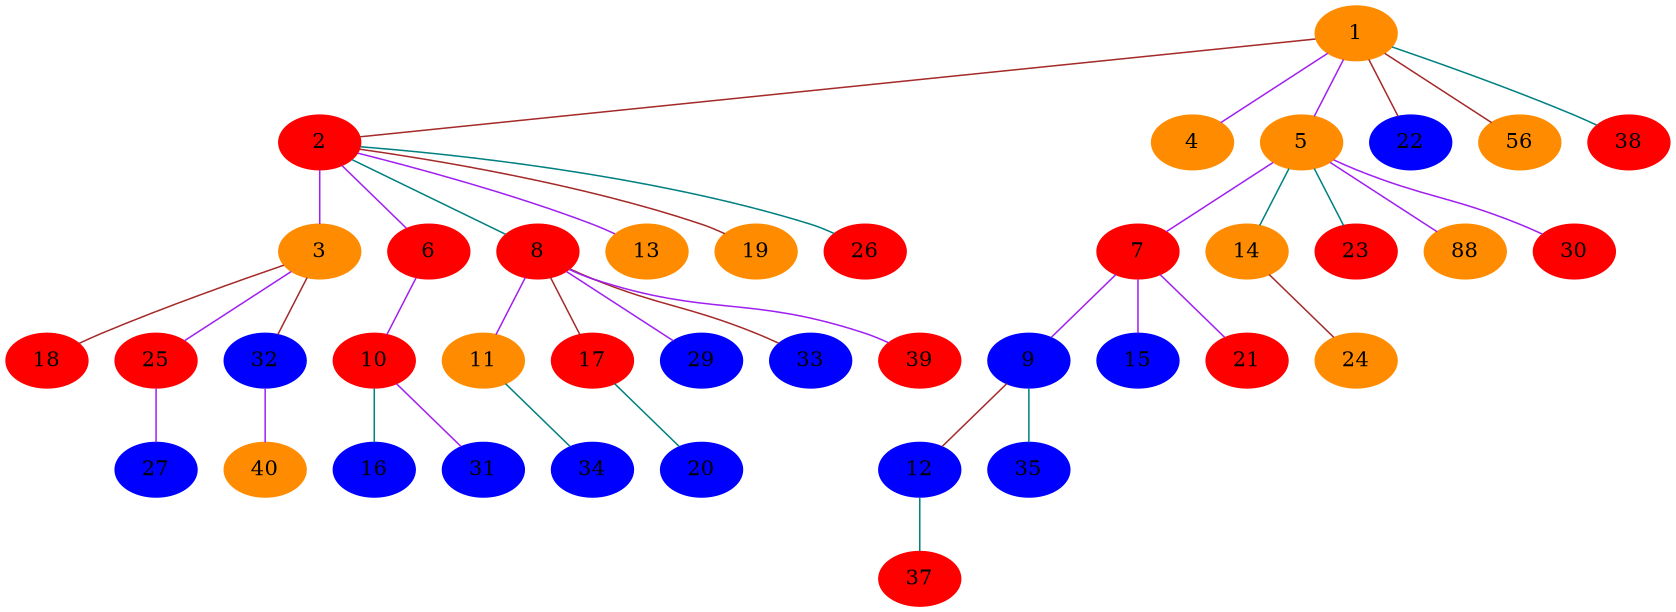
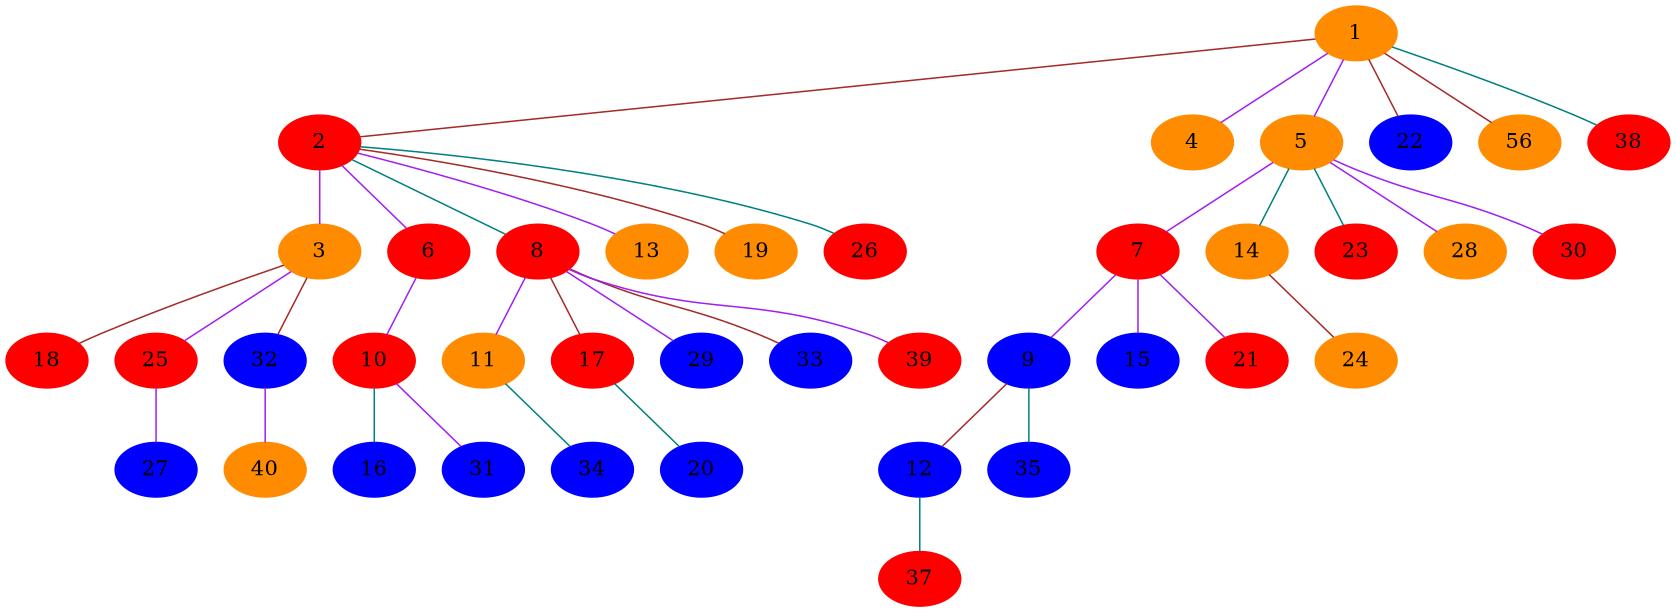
(1465, 252) -> (1465, 252)
